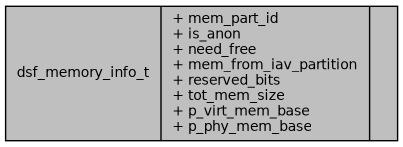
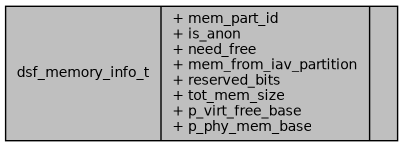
(241, 111) -> (237, 111)
